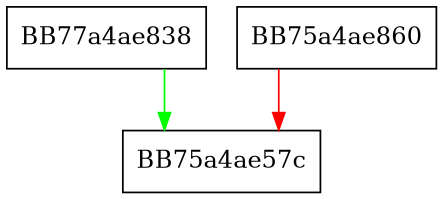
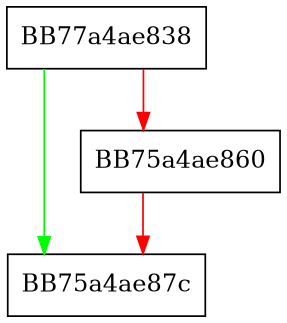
none -> (143, 91)
(222, 161) -> (107, 285)
